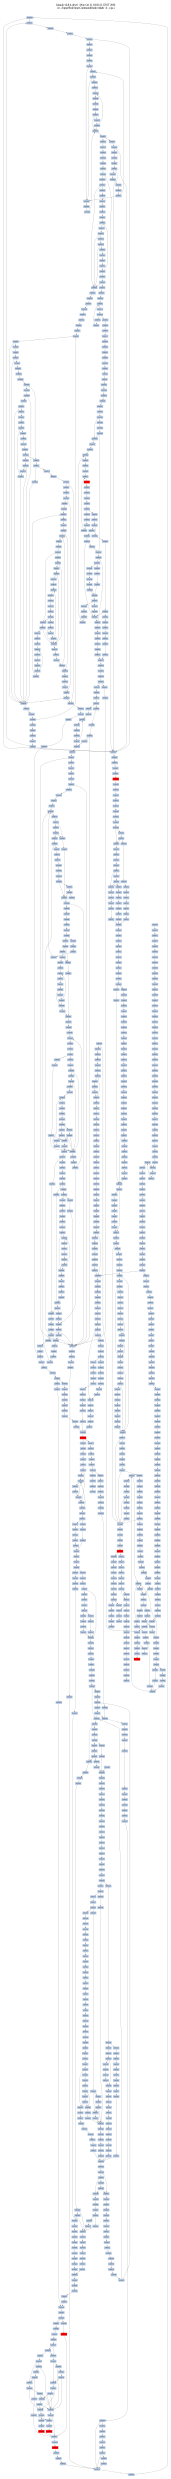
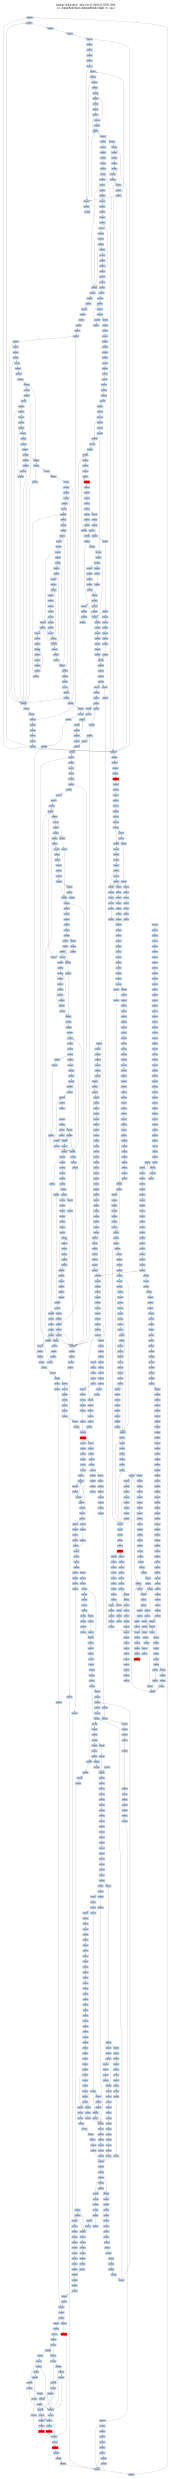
(62, 1114) -> none
